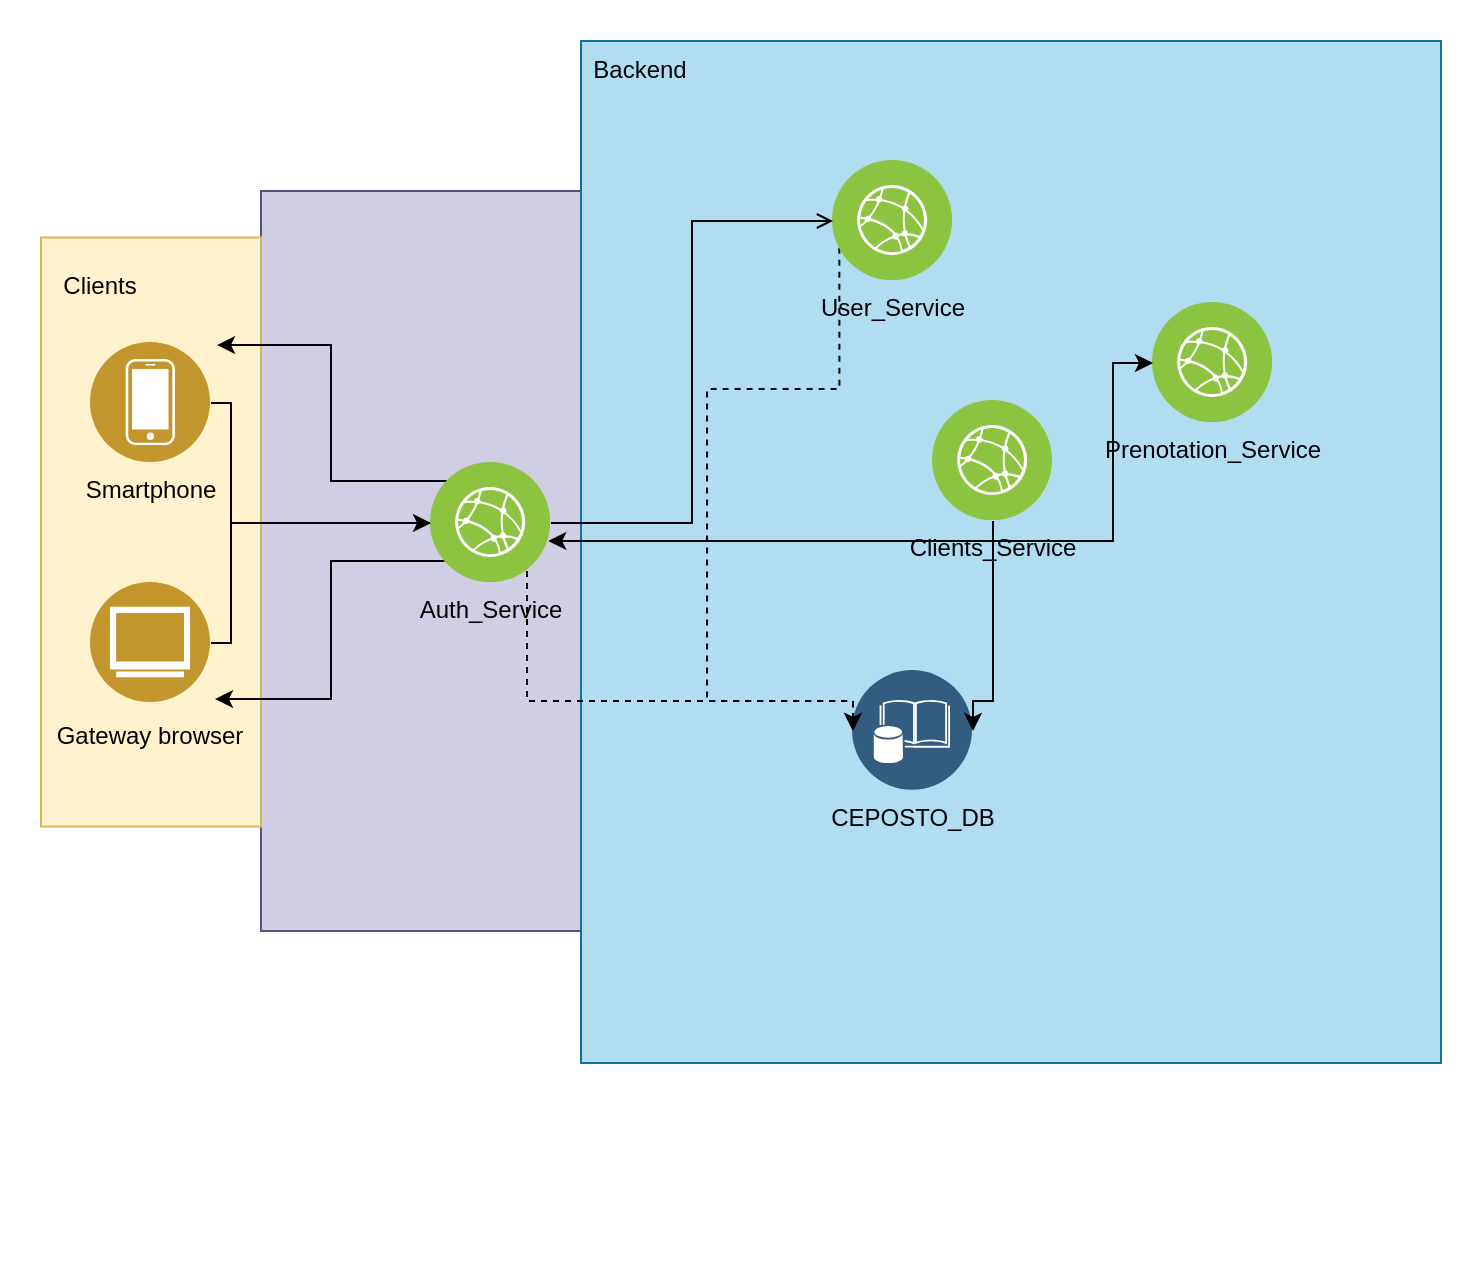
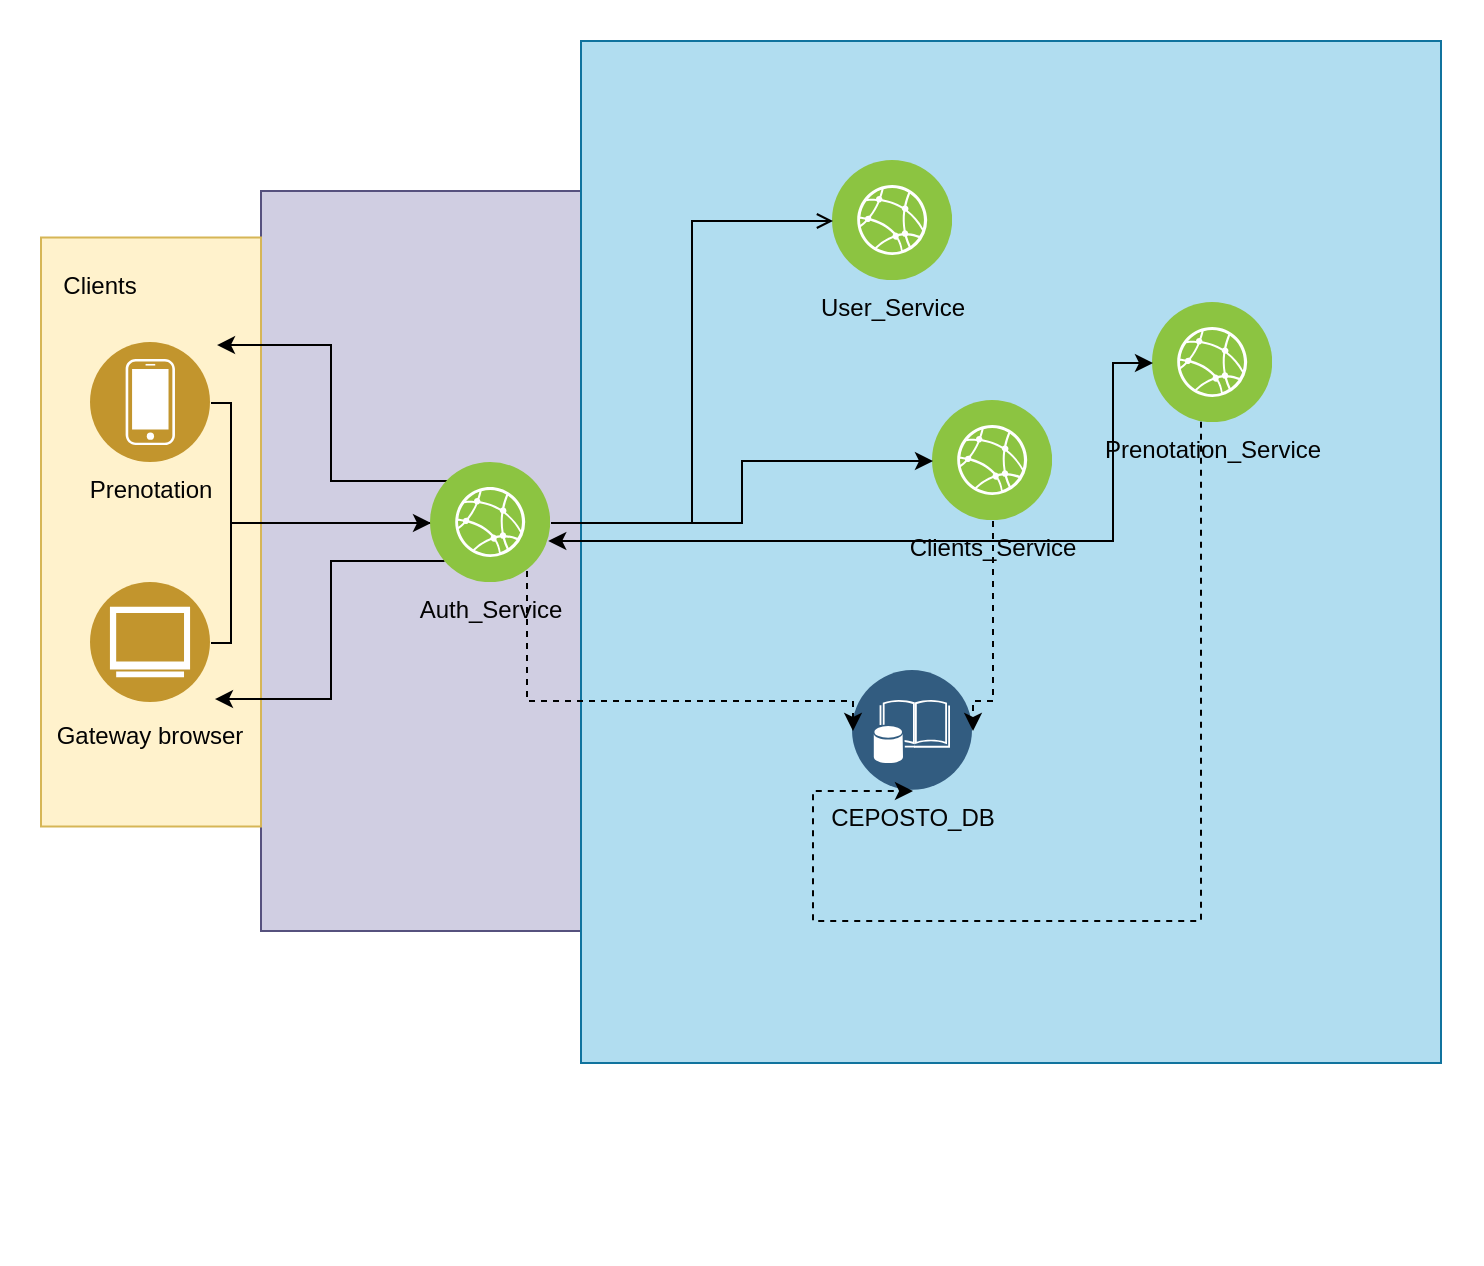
(641, 71) -> none
(769, 389) -> none
none -> (776, 461)
(152, 491) -> (152, 491)
(993, 630) -> (993, 630)
none -> (1148, 921)
